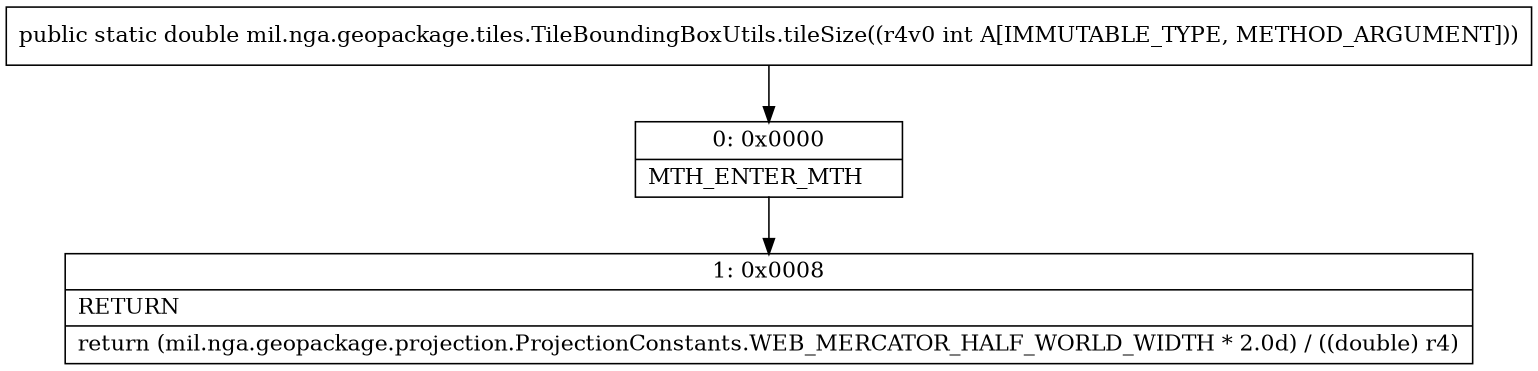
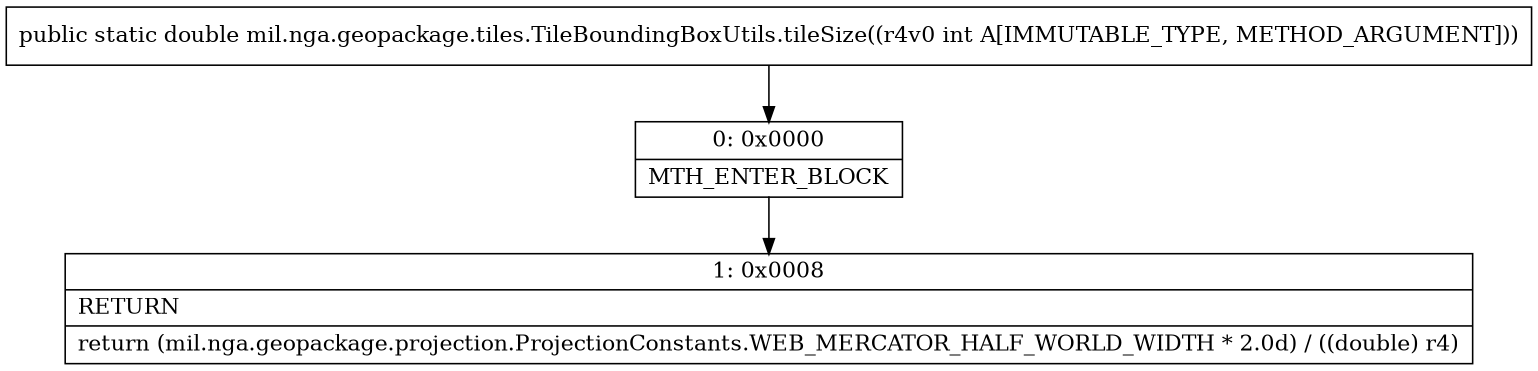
(756, 178) -> (769, 178)
